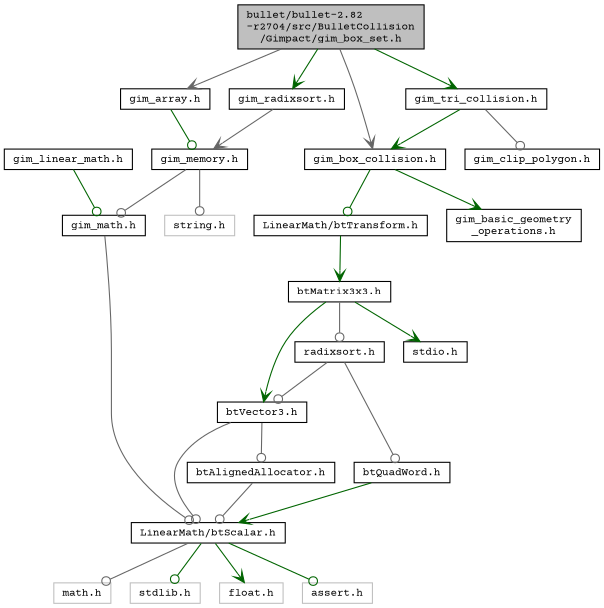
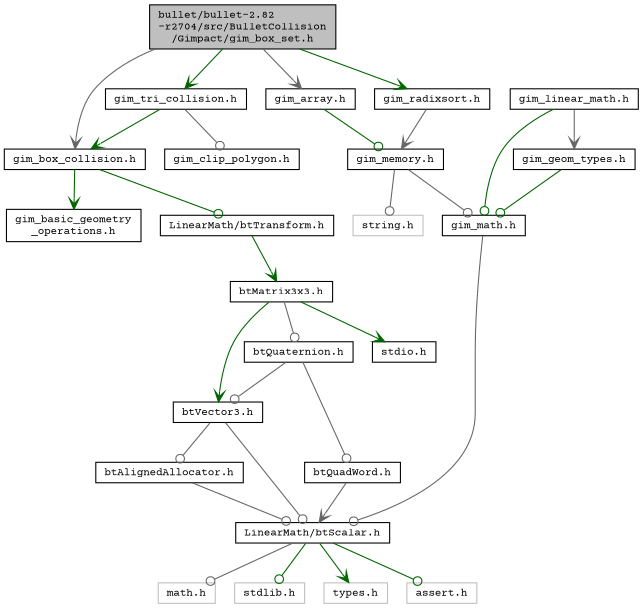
none -> (574, 159)
(340, 352) -> (299, 352)
(310, 501) -> (336, 498)
(251, 593) -> (356, 593)
